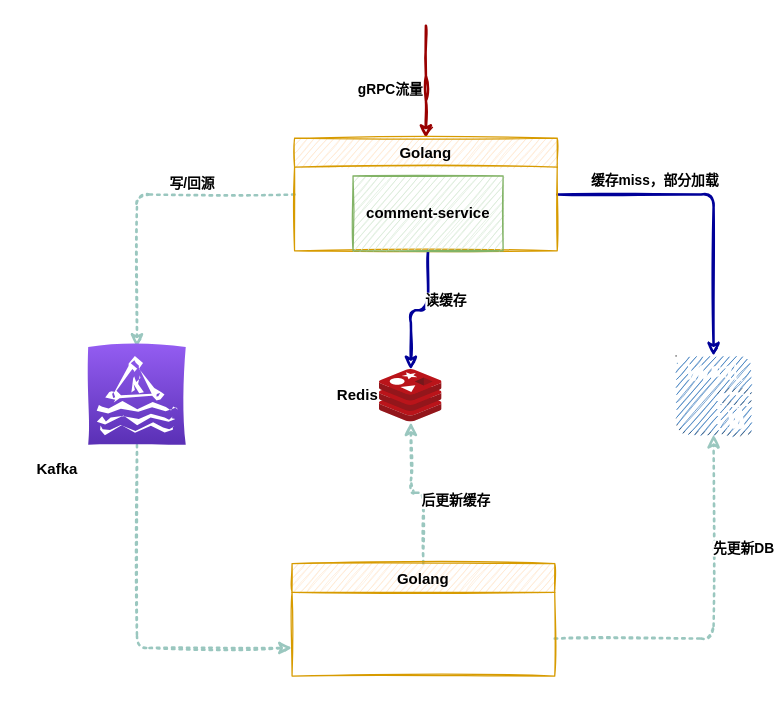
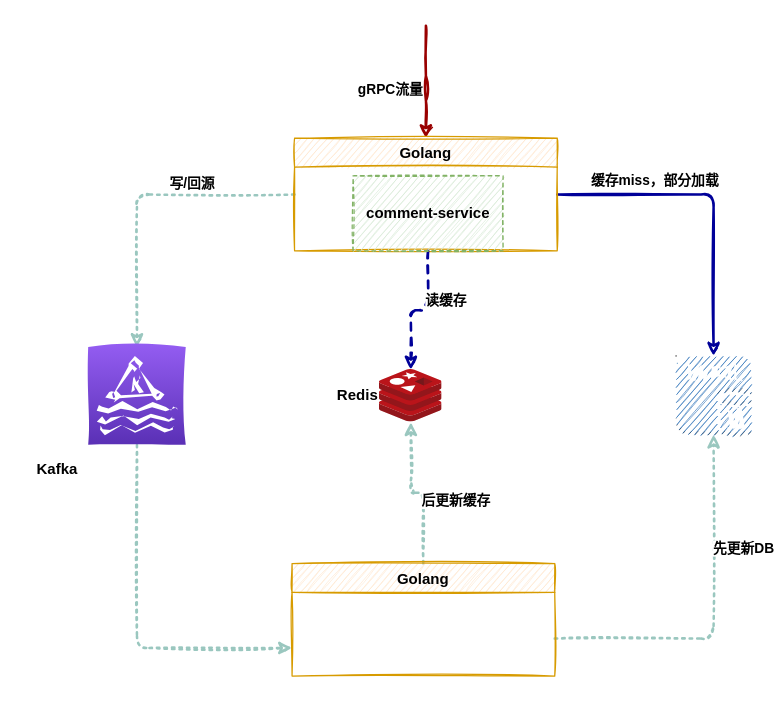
(428, 213) -> (428, 213)
(428, 275) -> (428, 275)
